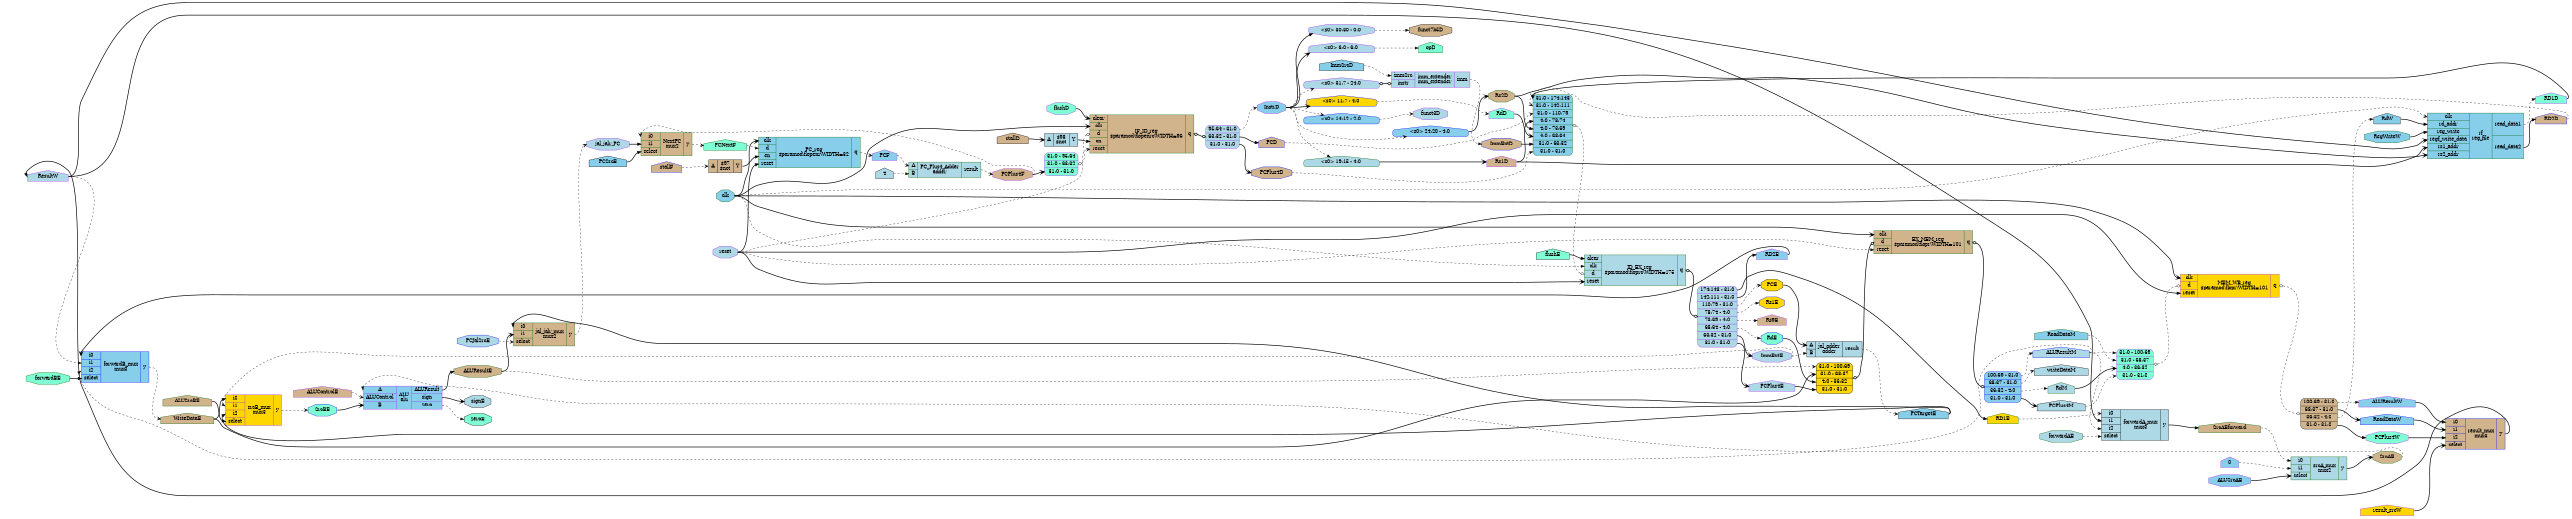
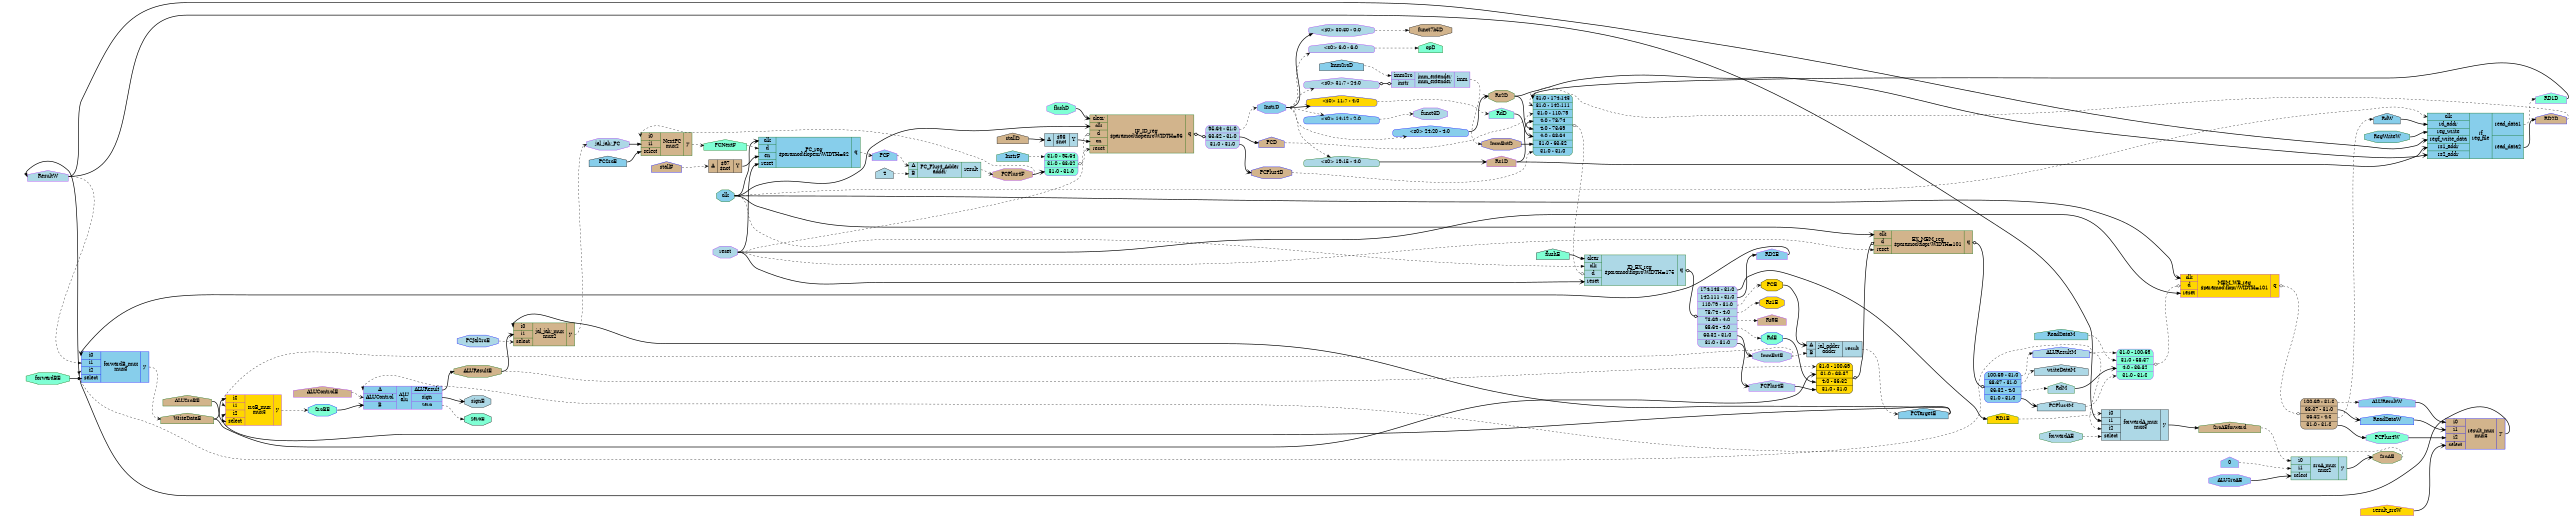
(1297, 89) -> (1297, 89)
none -> (1013, 157)
